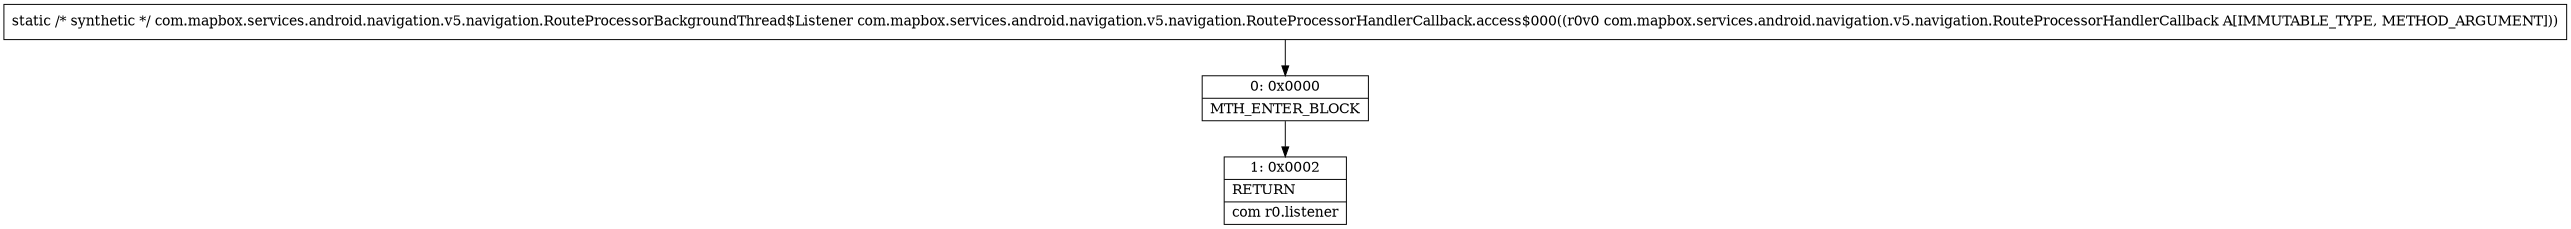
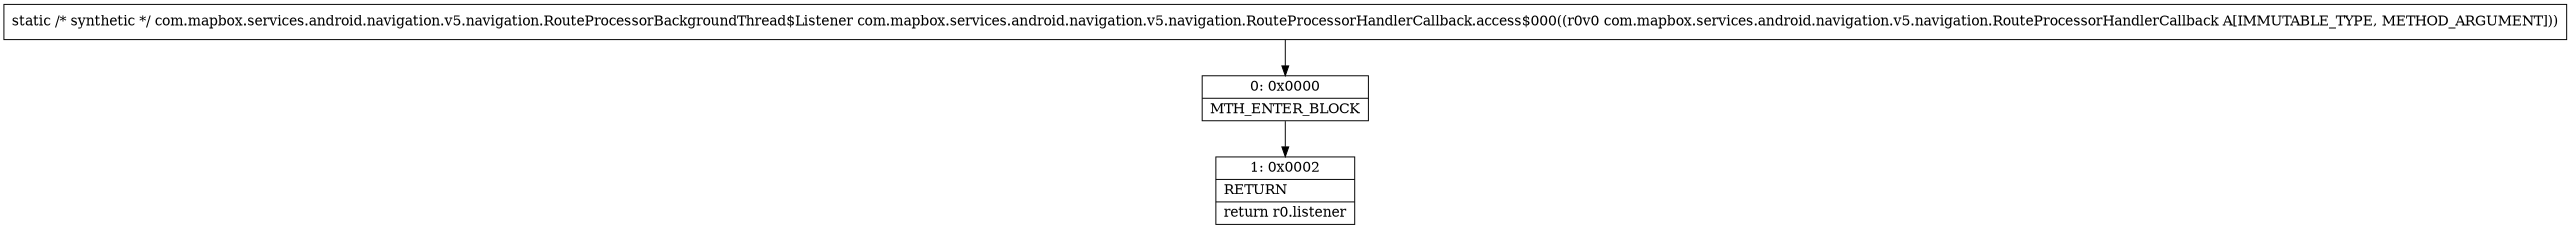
(1285, 213) -> (1285, 213)
